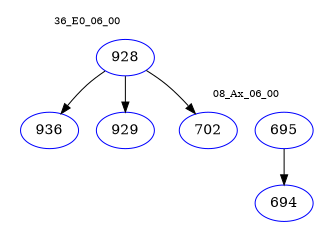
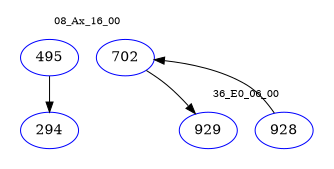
(125, 89) -> (178, 95)
(246, 95) -> (87, 22)
(50, 130) -> none
(284, 130) -> (50, 58)
(284, 203) -> (50, 130)
